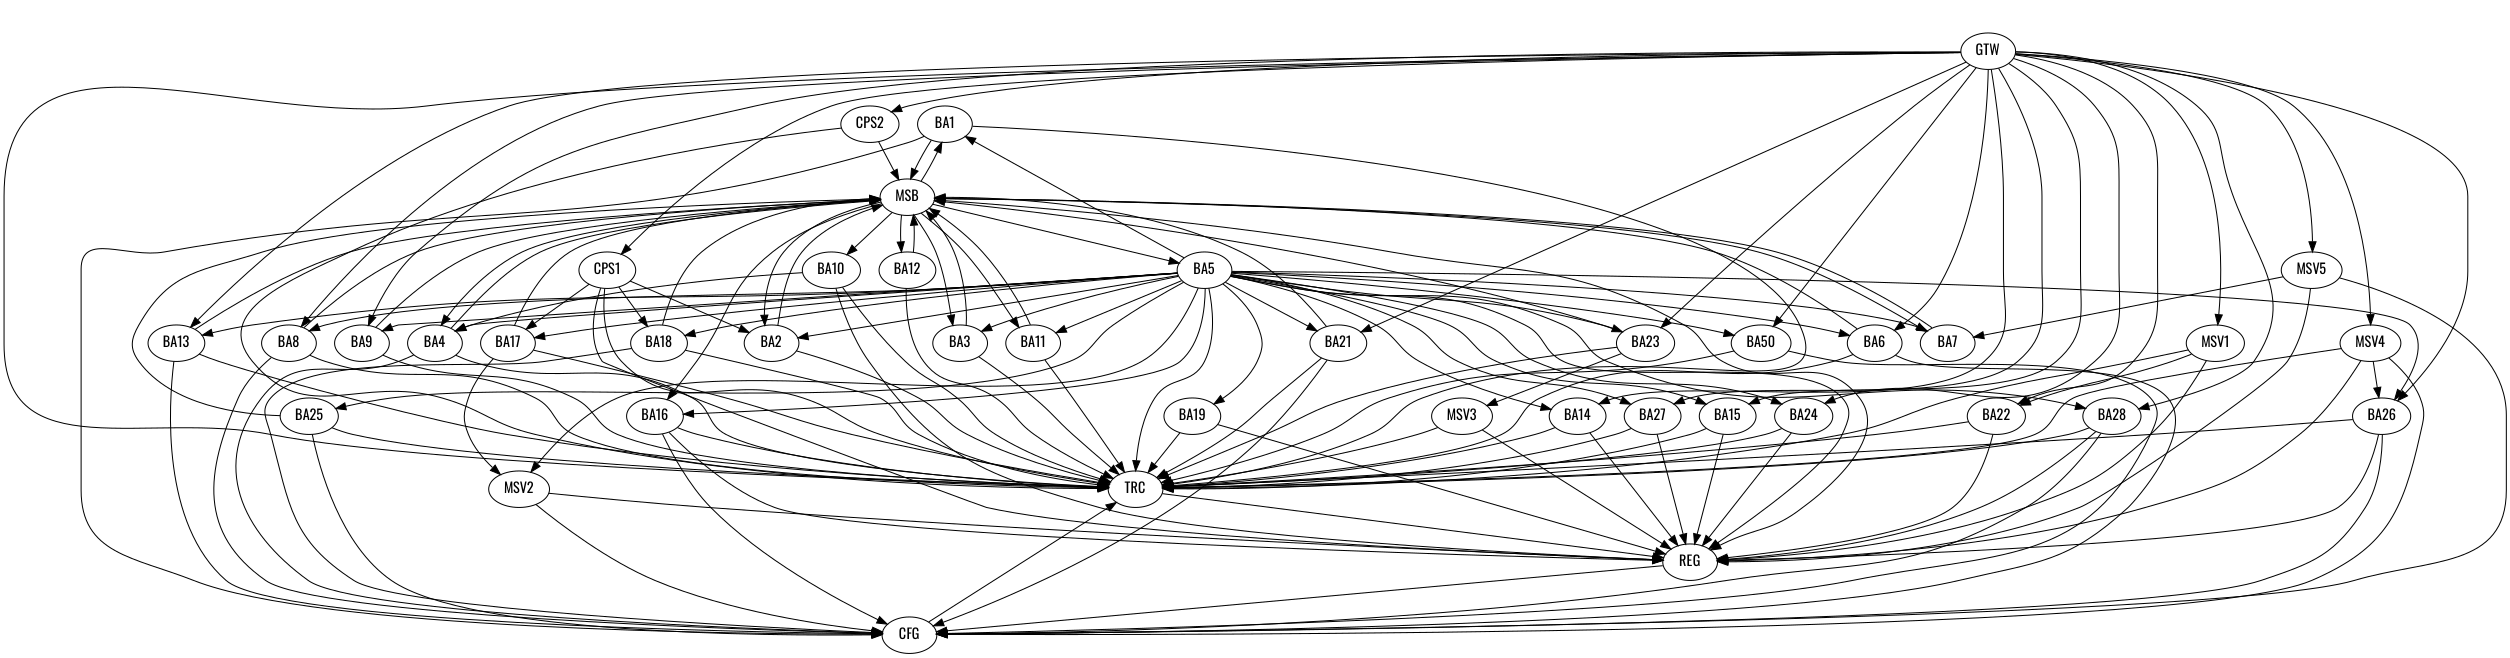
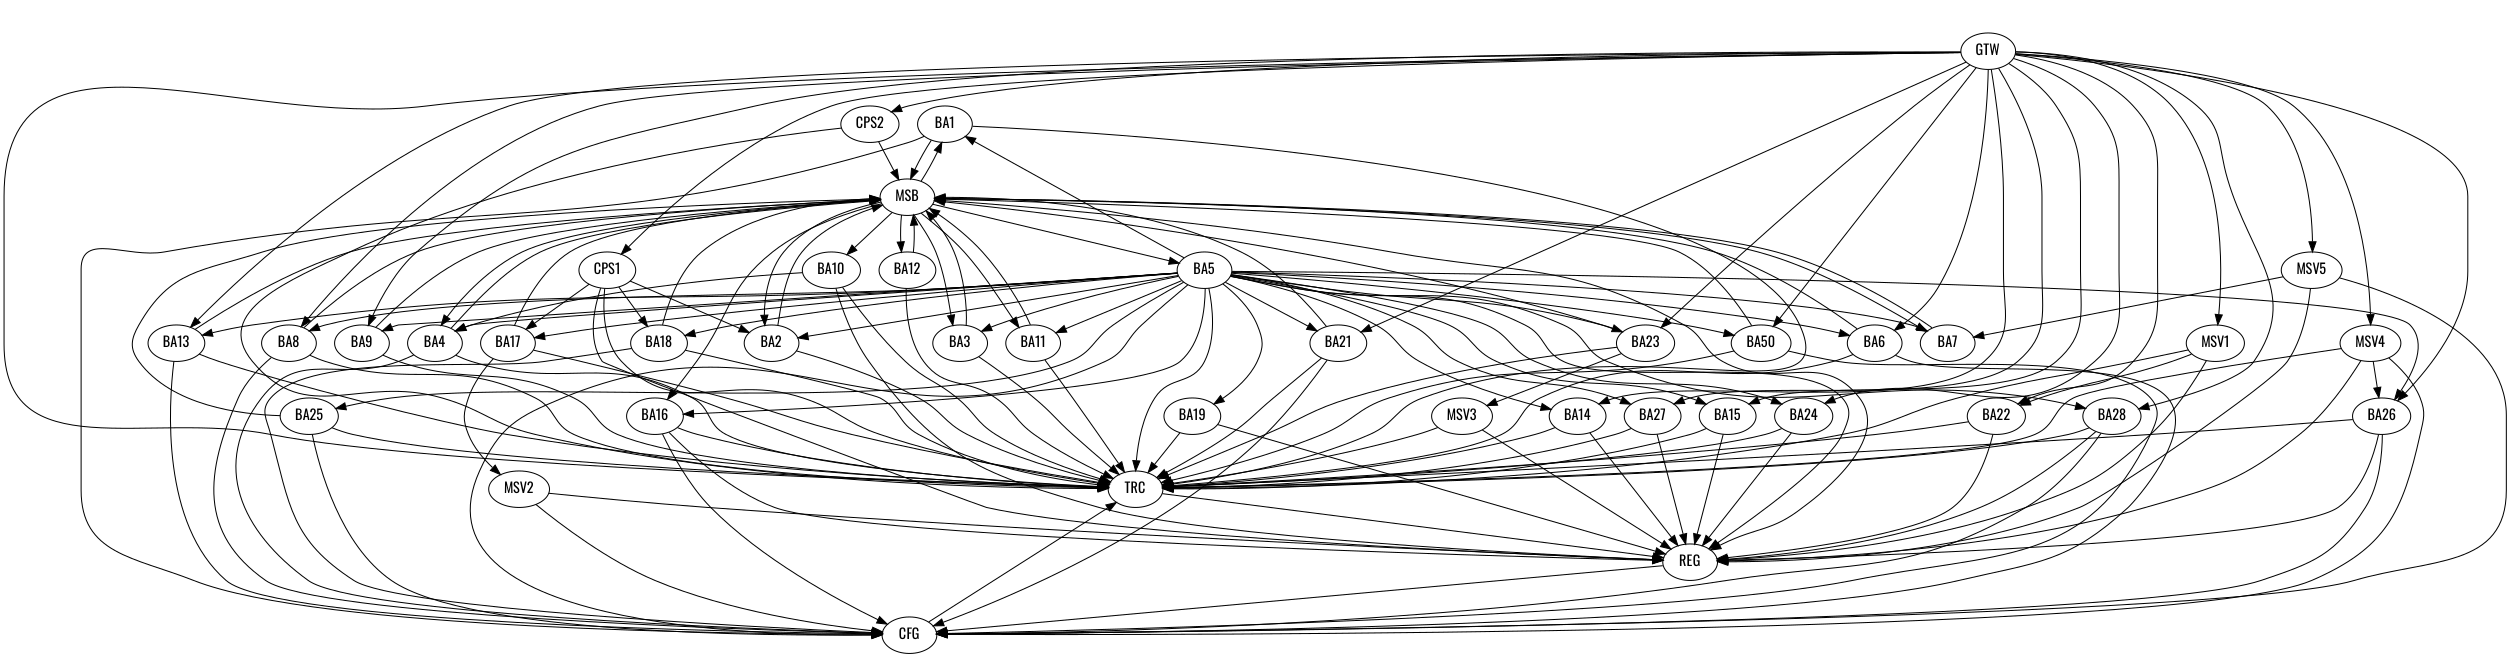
none -> (1365, 217)
(857, 383) -> (655, 373)
